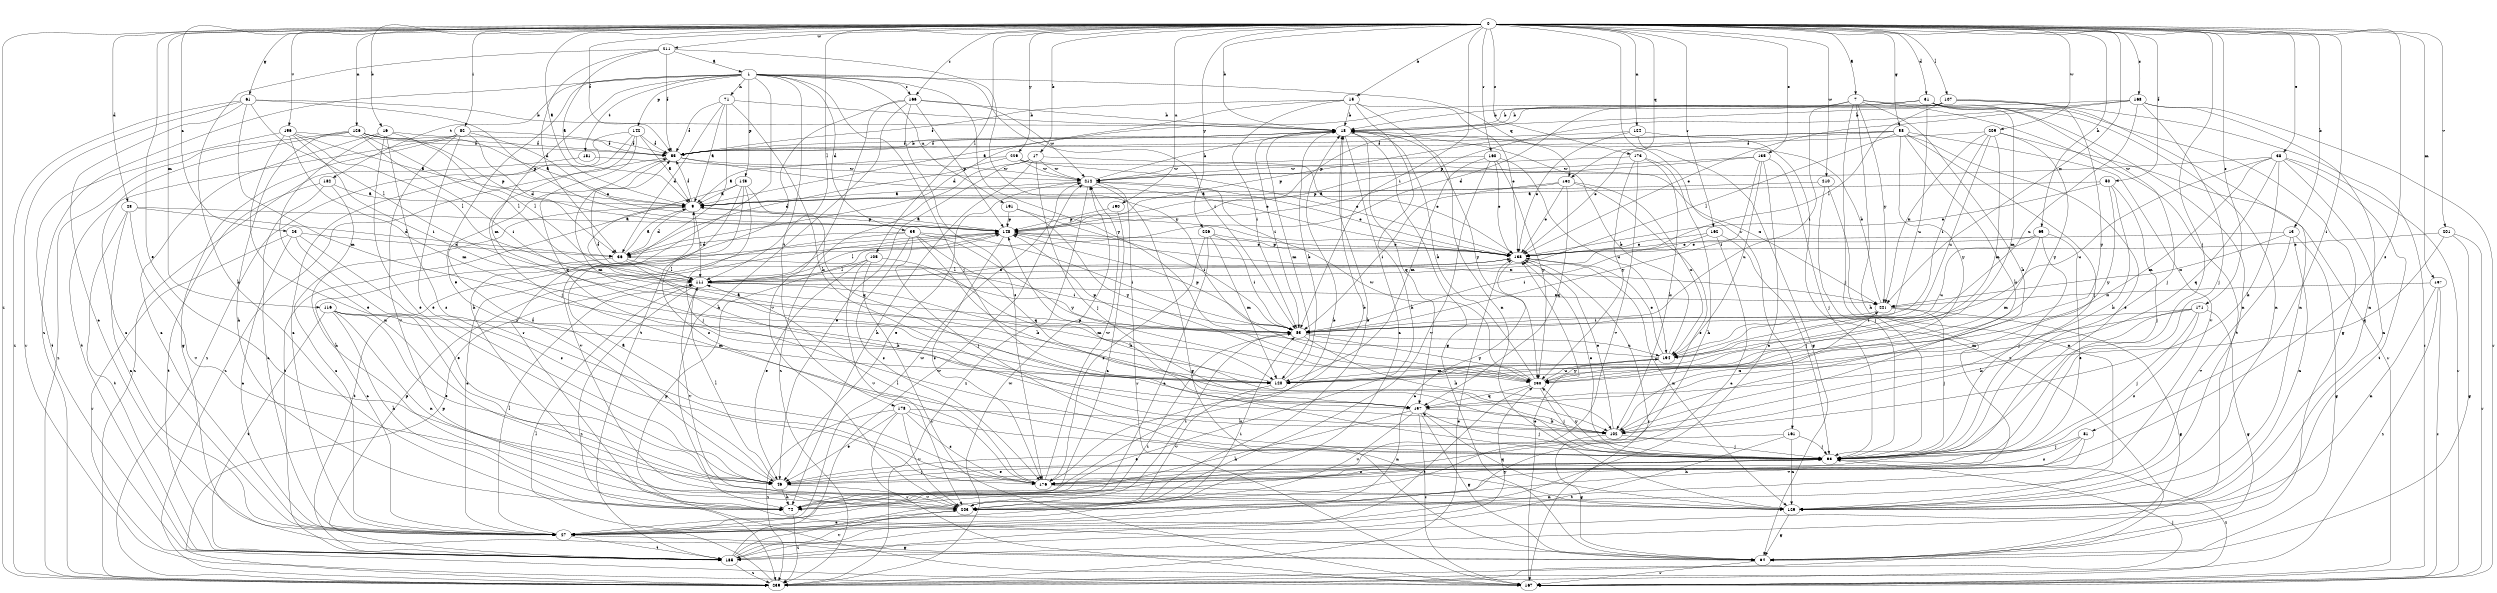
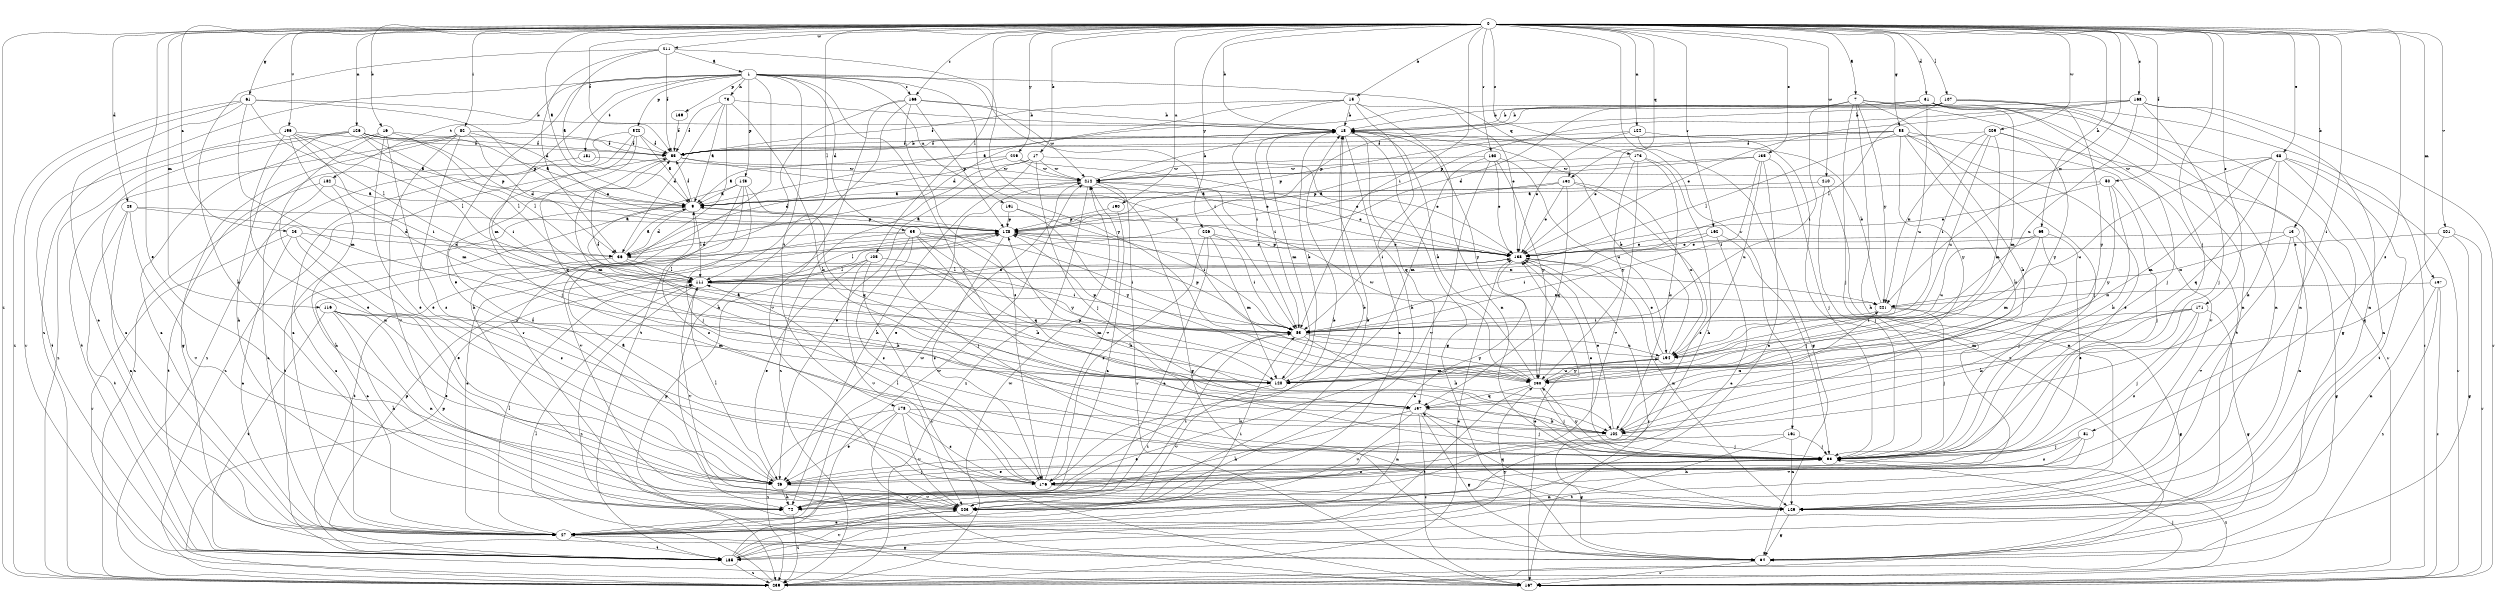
(727, 100) -> (727, 100)
none -> (680, 115)
(637, 131) -> (637, 131)
(1399, 166) -> none
(1108, 333) -> (1108, 333)
